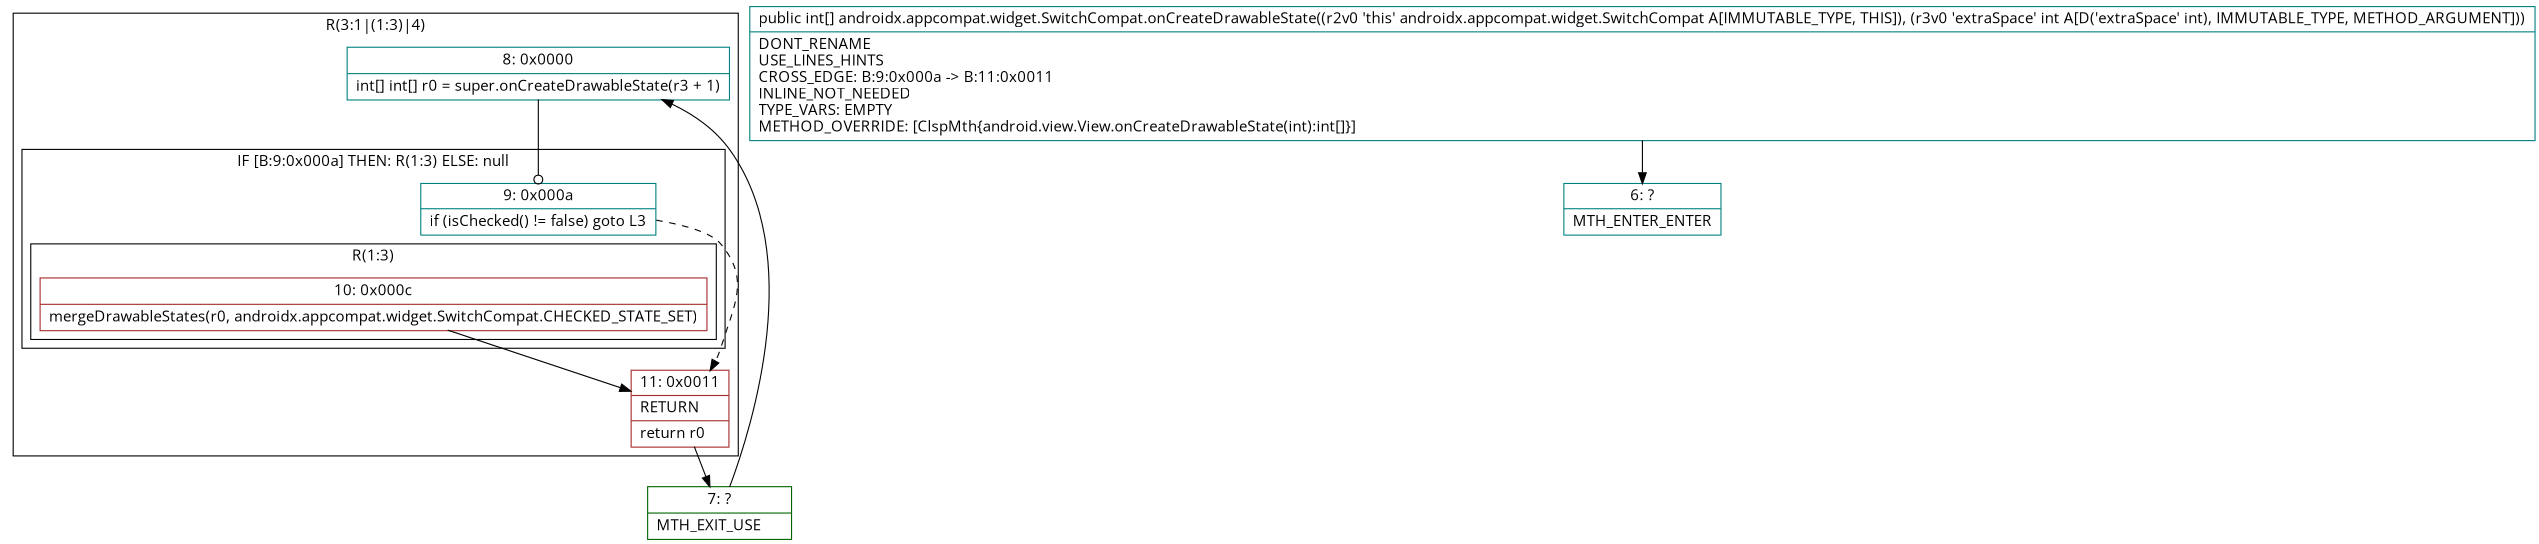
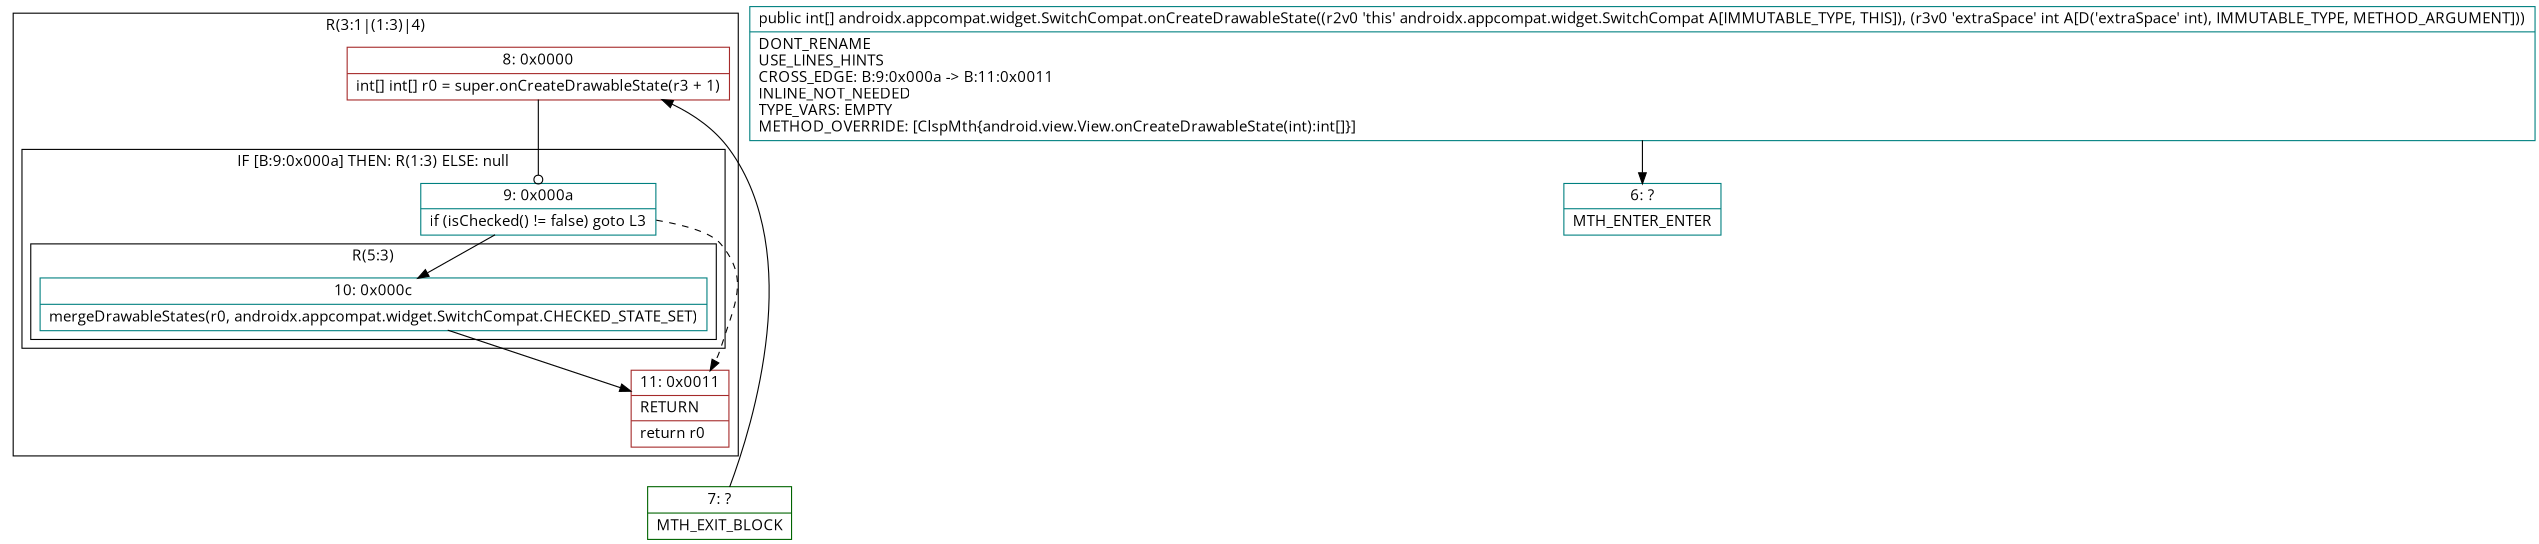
(538, 74) -> (538, 74)
none -> (461, 254)
(374, 257) -> (374, 257)
(374, 304) -> (374, 304)
(701, 463) -> none
(709, 526) -> (720, 526)
